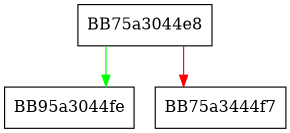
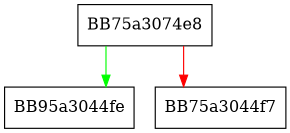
(145, 25) -> (145, 25)
(221, 108) -> (221, 108)
